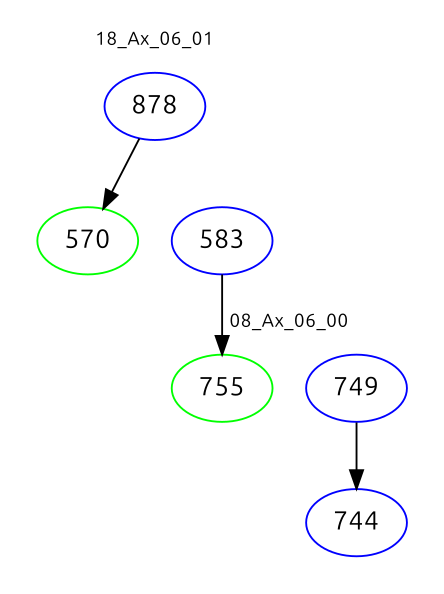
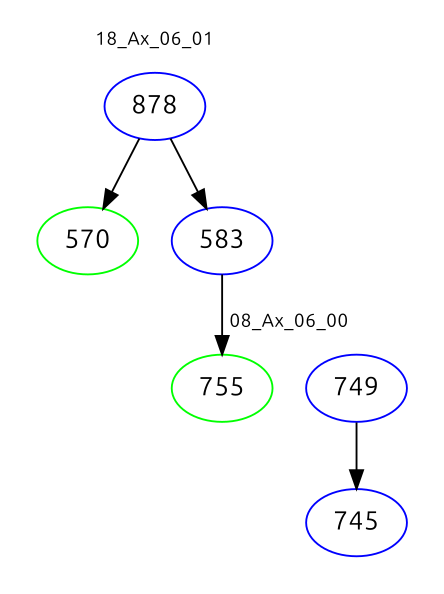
none -> (184, 165)
(357, 523) -> (357, 523)
